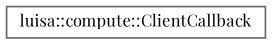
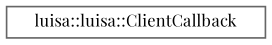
(136, 22) -> (136, 22)
